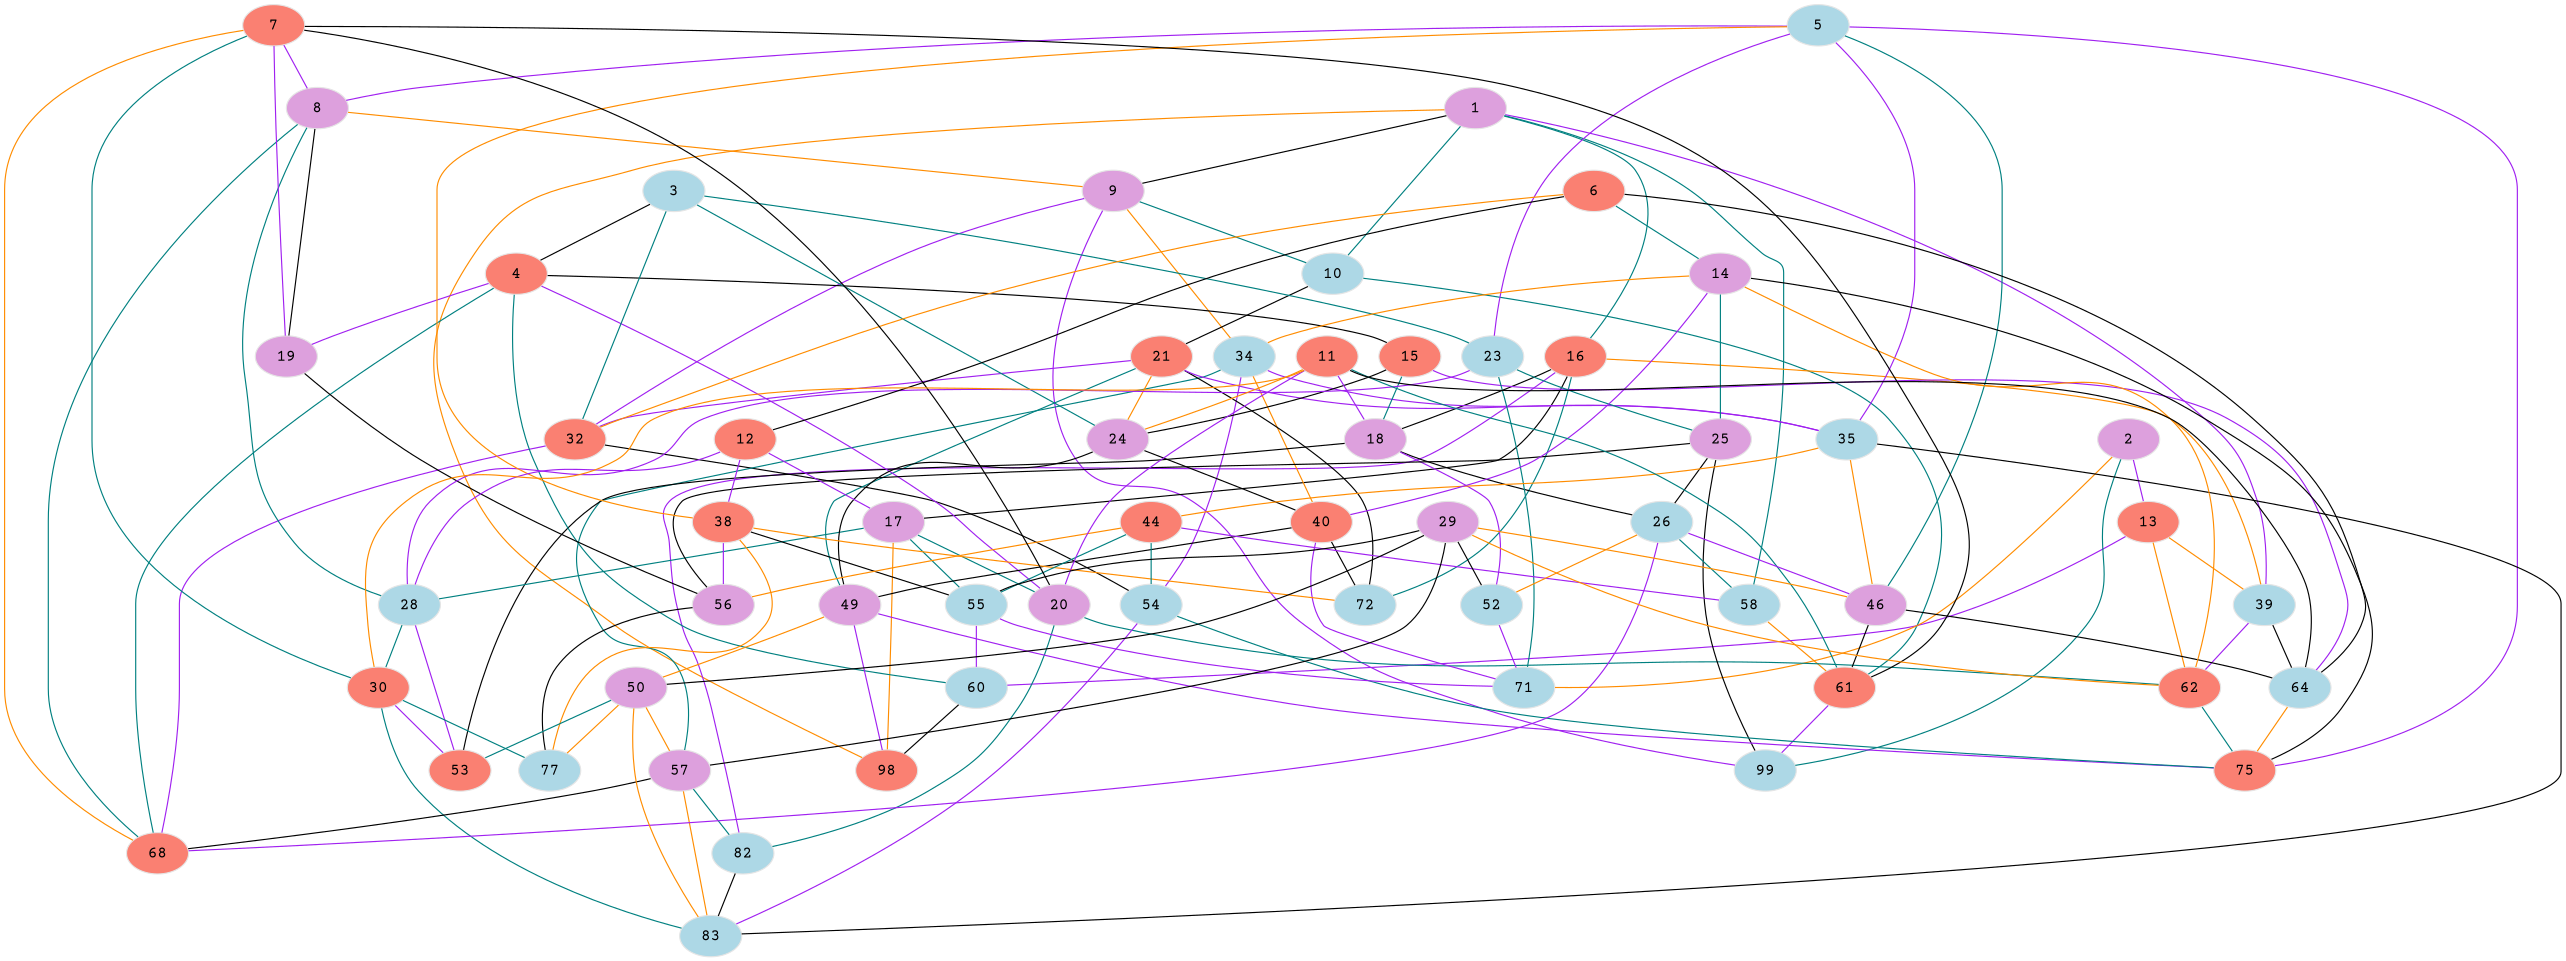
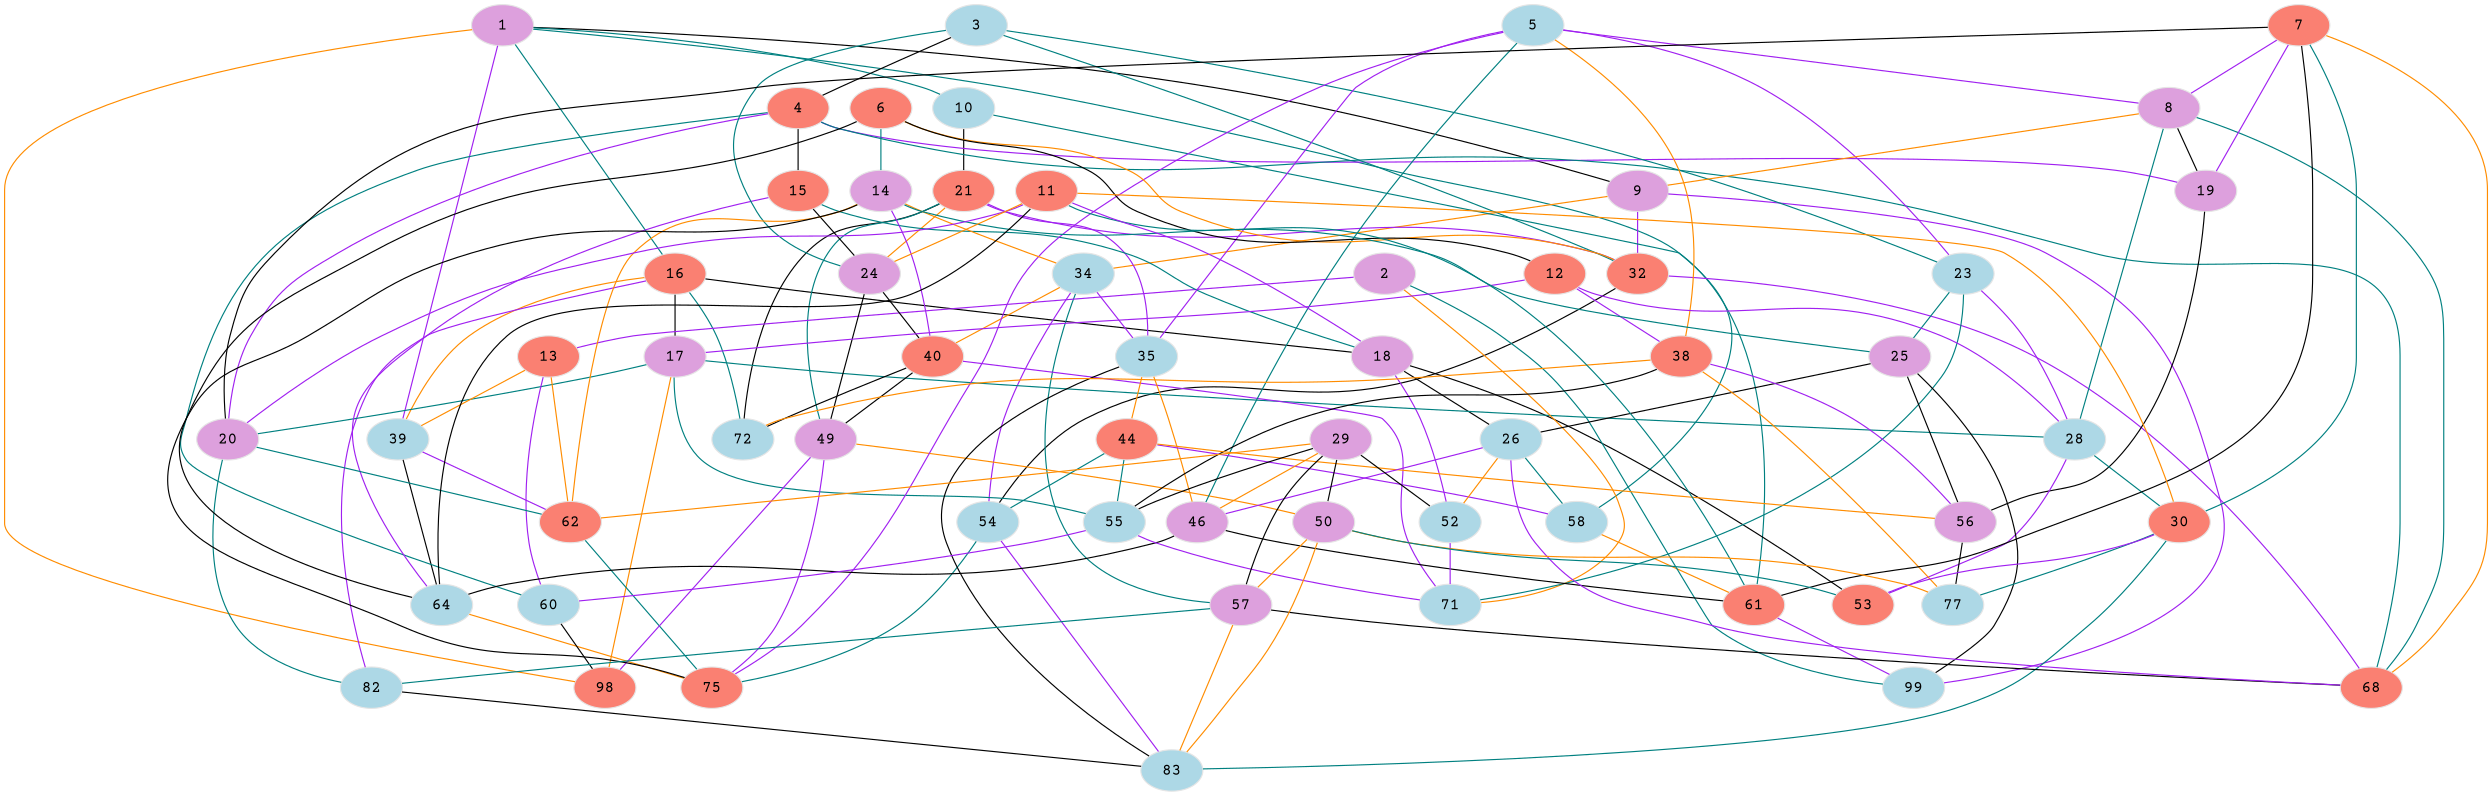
(1223, 232) -> none
